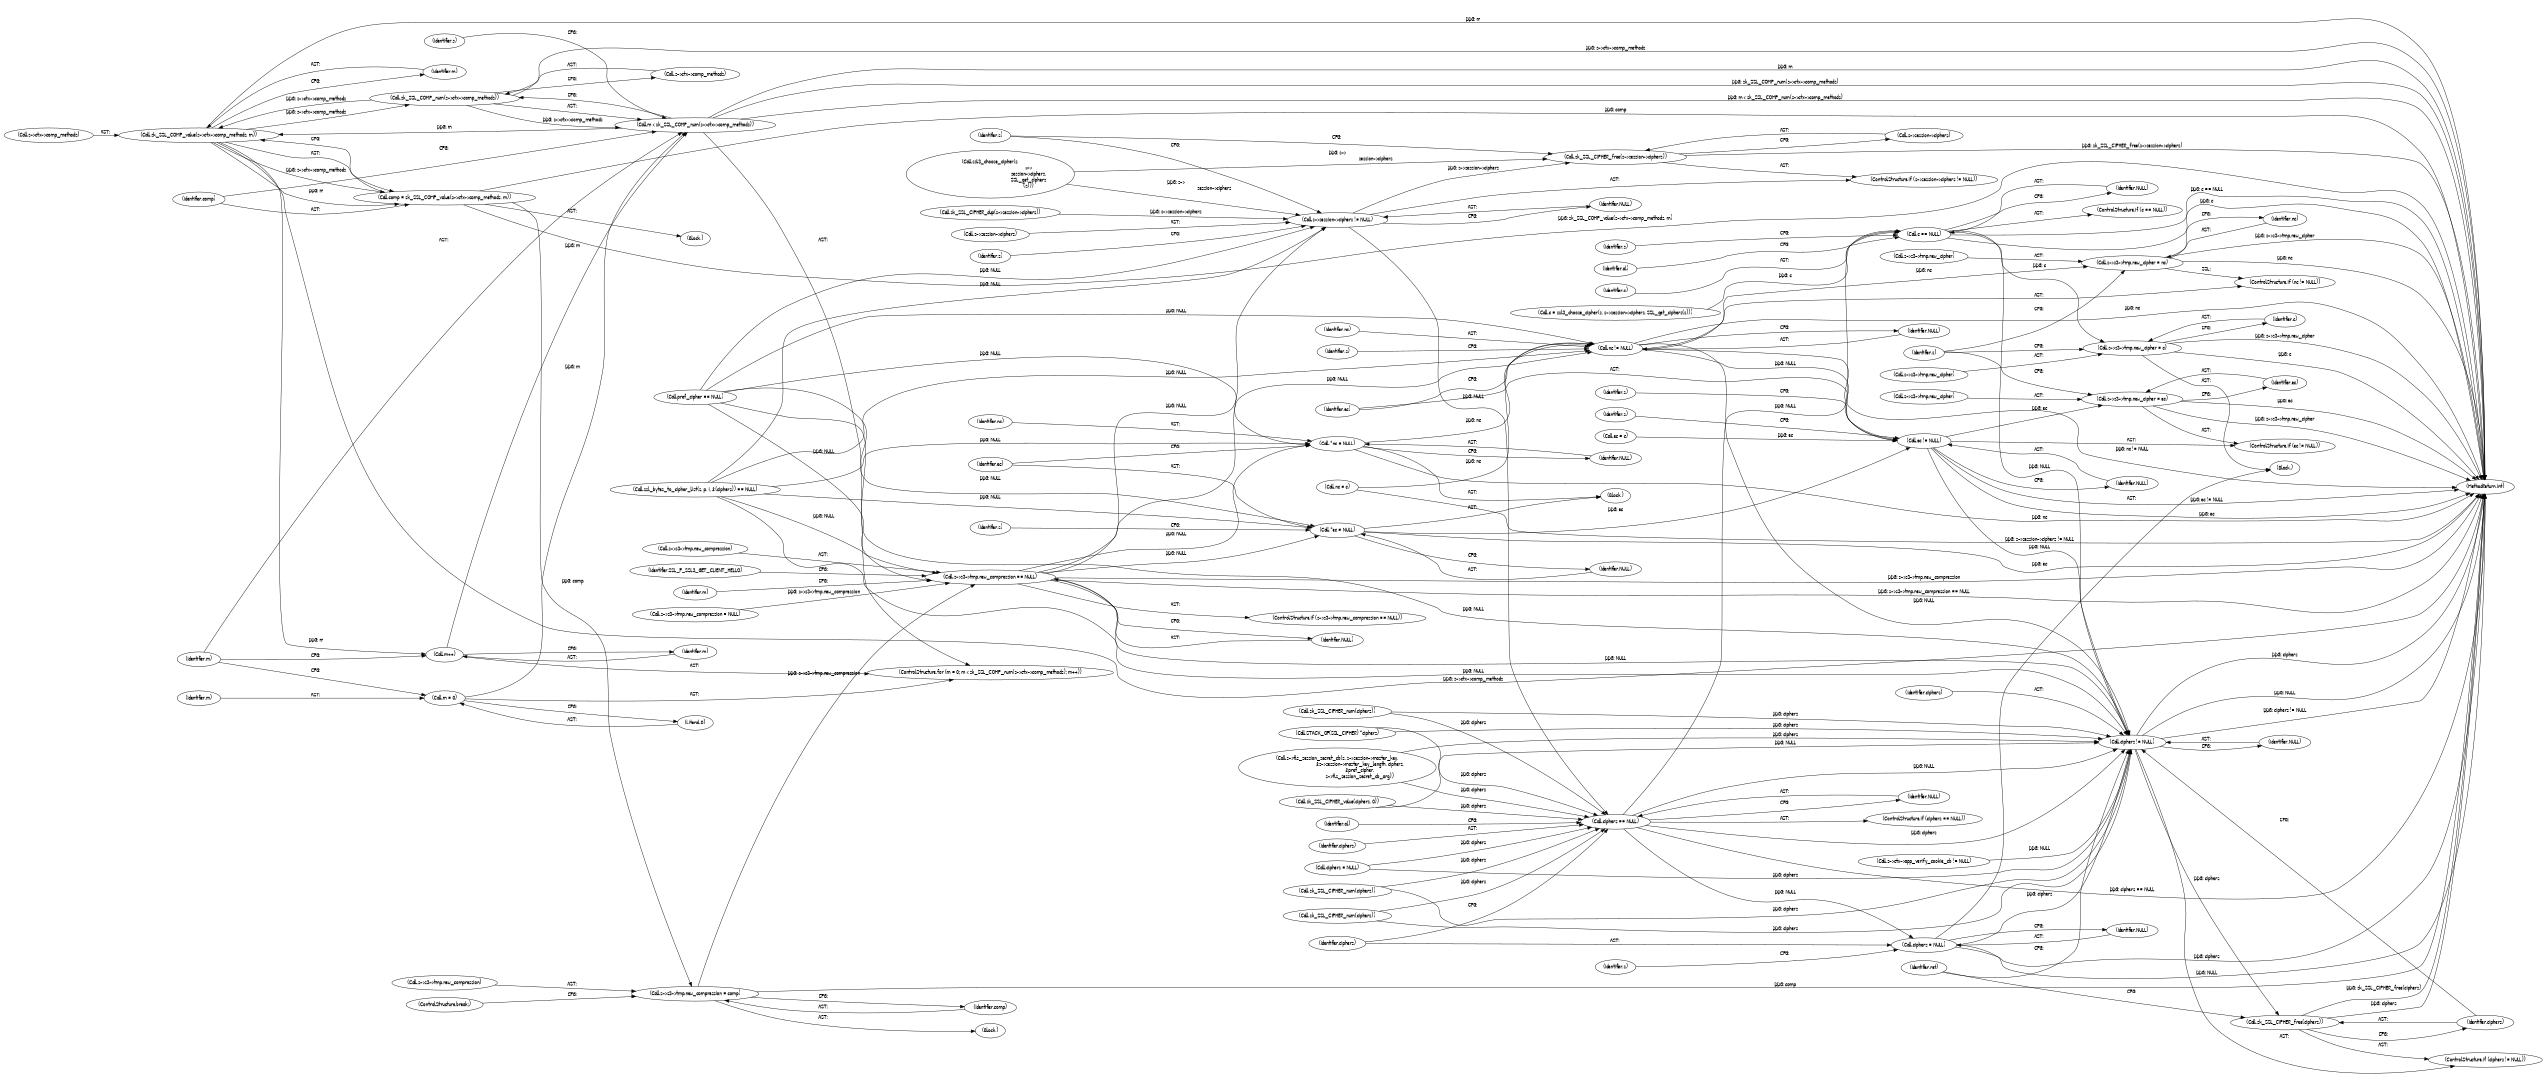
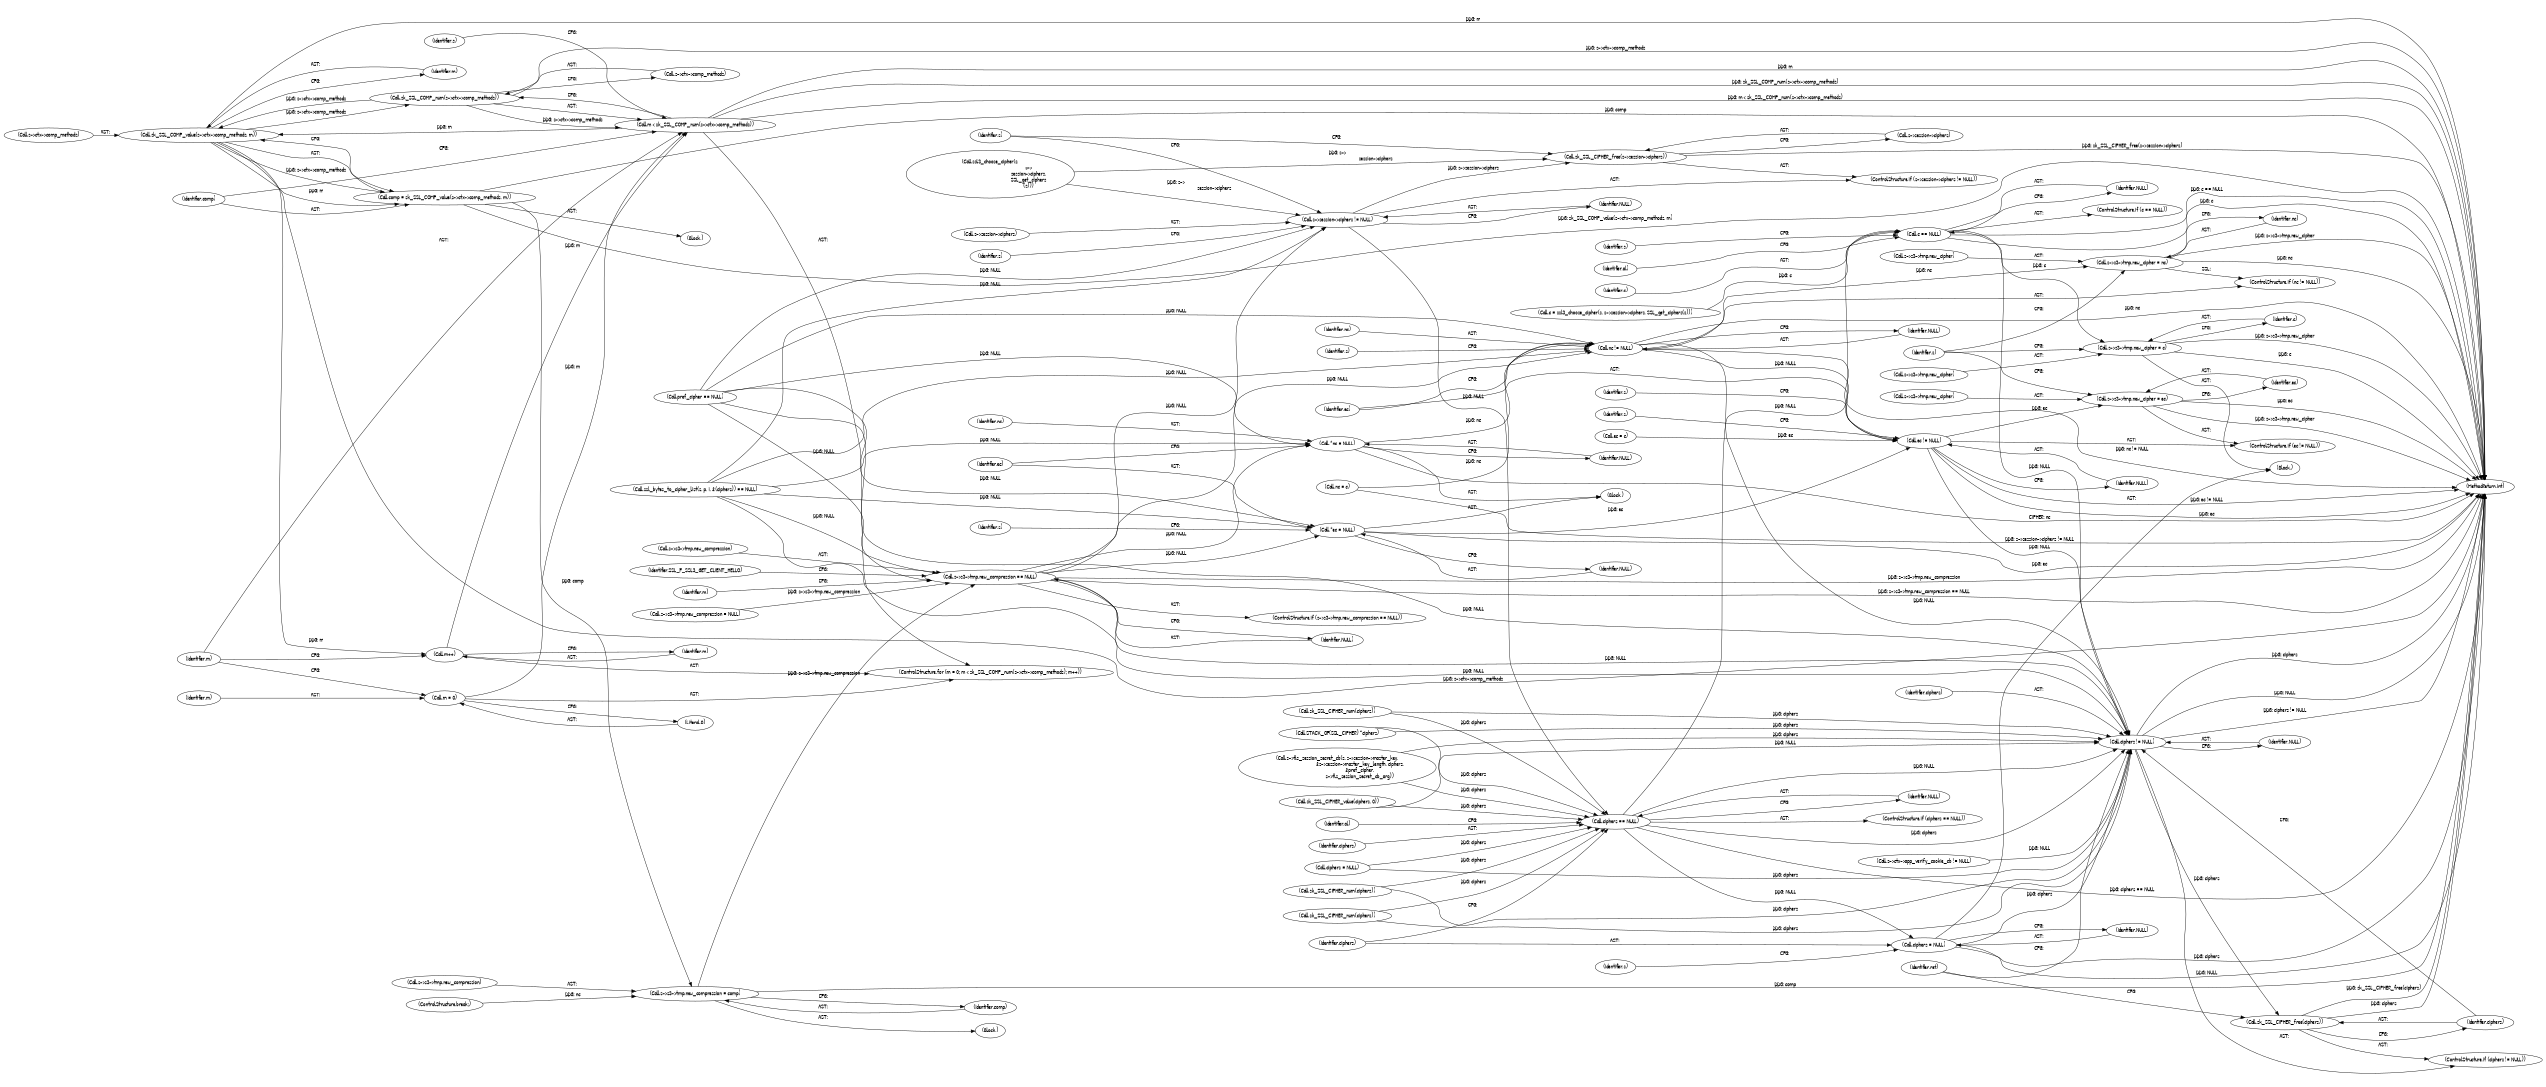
(990, 213) -> none
(2040, 517) -> (2040, 517)
(573, 995) -> (573, 995)
